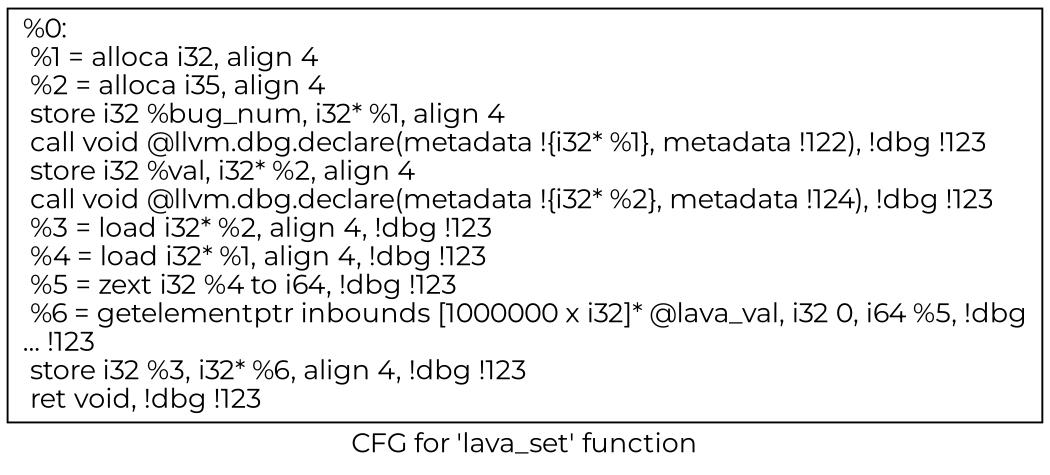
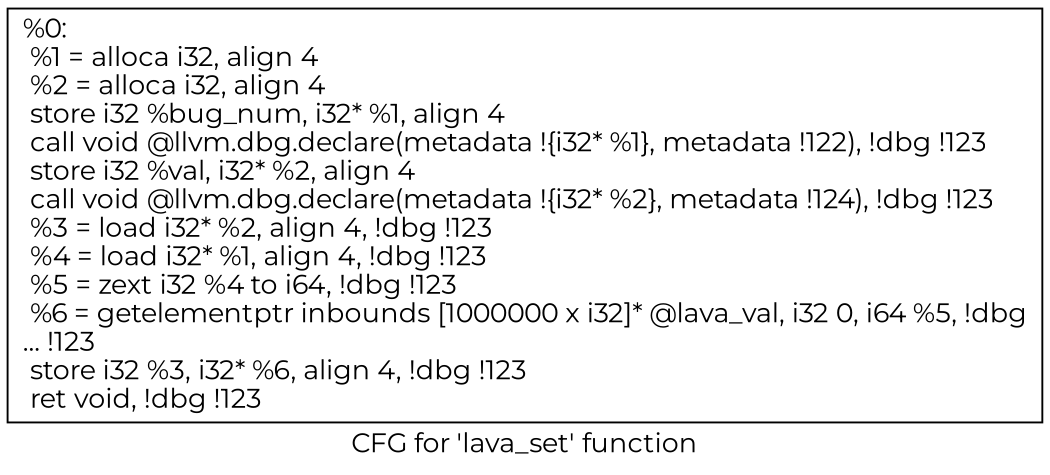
(175, 86) -> (175, 86)
